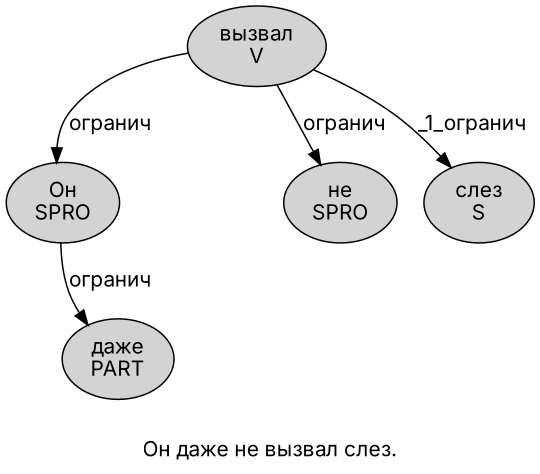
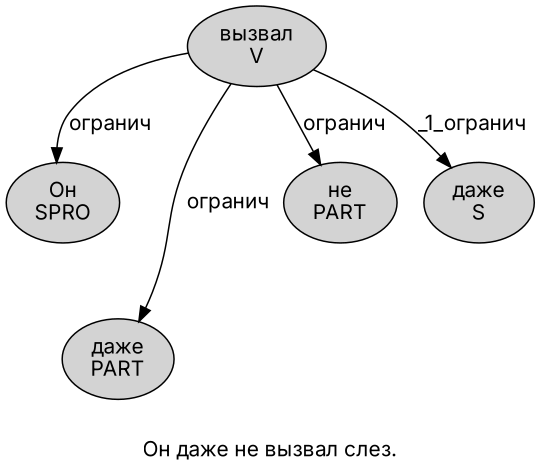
(340, 203) -> (340, 203)
(479, 203) -> (479, 203)
(65, 279) -> (176, 191)
